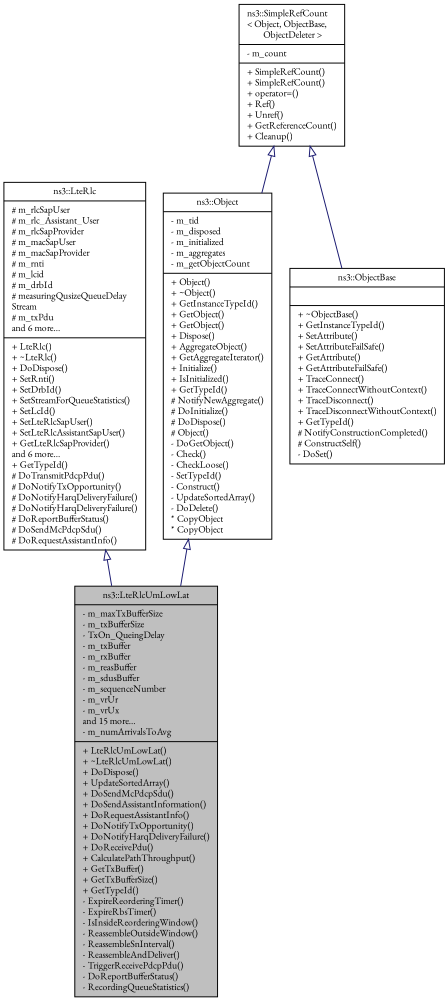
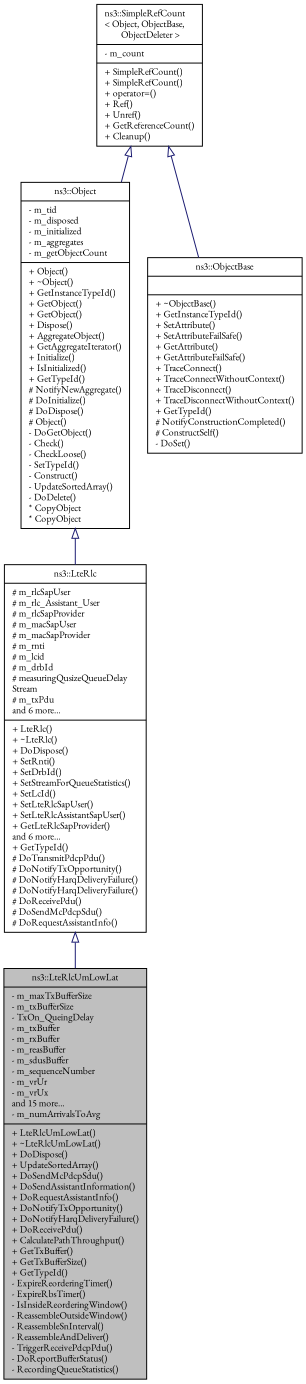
(61, 519) -> (47, 901)
(184, 567) -> (75, 552)
